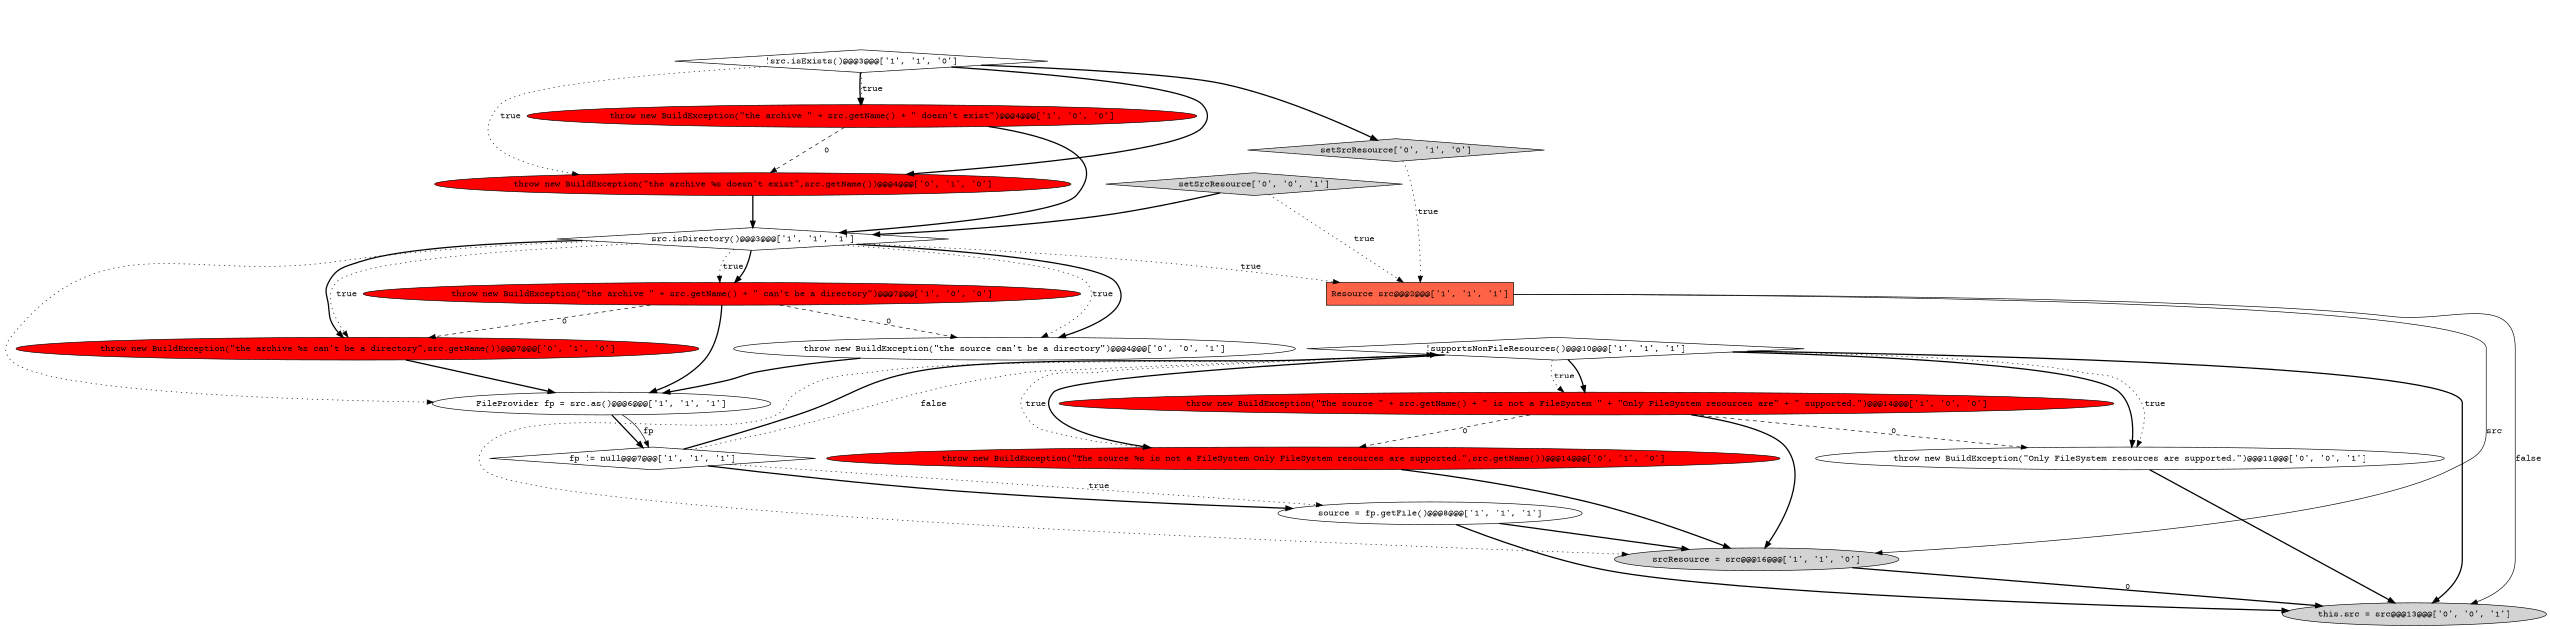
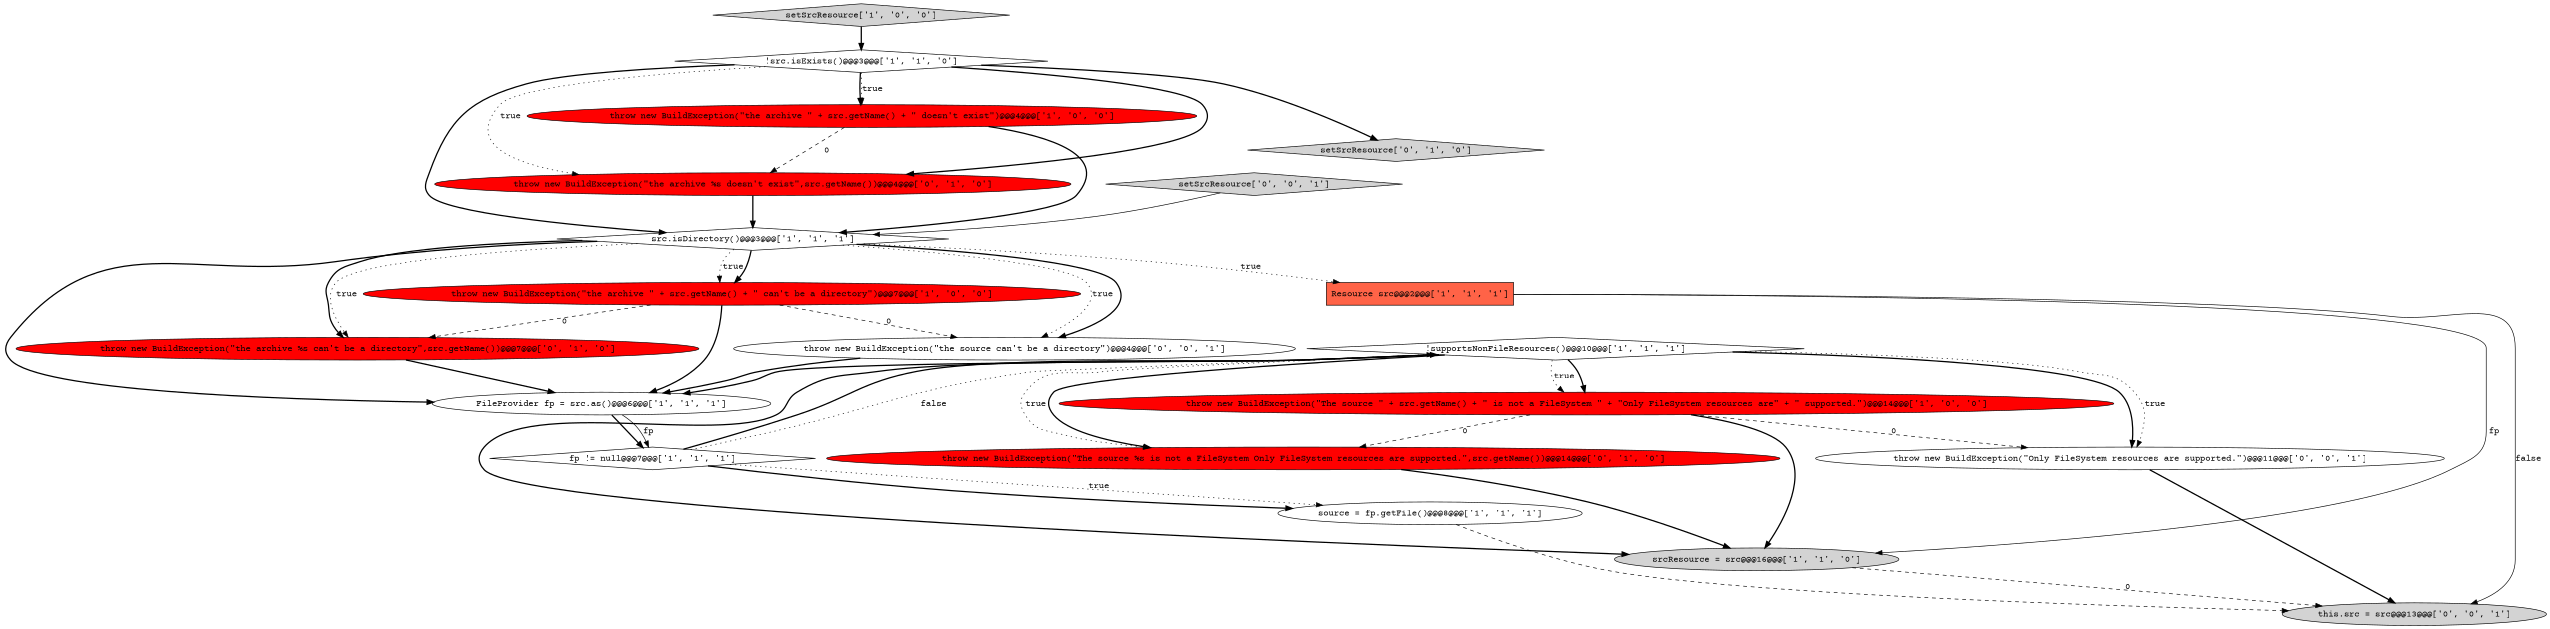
none -> (861, 15)
none -> (449, 132)
(1417, 218) -> none
(1051, 222) -> (1051, 222)
(1333, 237) -> none
(73, 284) -> (73, 284)
(2210, 366) -> (894, 365)
(2494, 431) -> (2494, 431)
(553, 488) -> (553, 488)
(1591, 536) -> none
(2084, 587) -> (2084, 587)
(1865, 594) -> (1865, 594)
